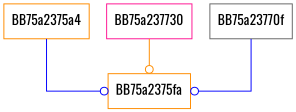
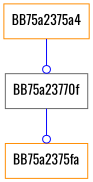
(149, 21) -> none
(47, 91) -> (47, 52)
